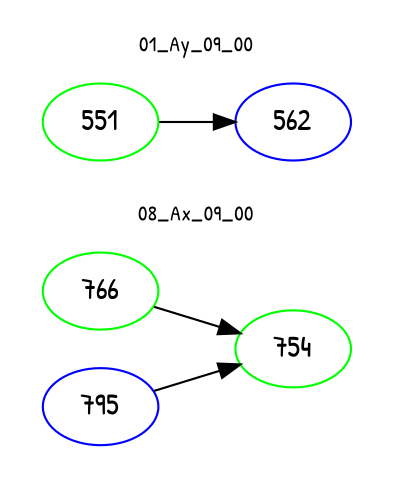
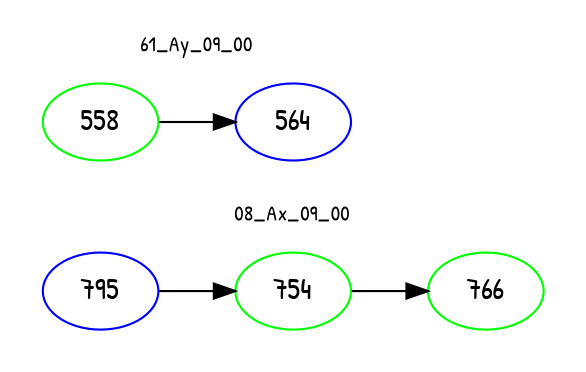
(197, 46) -> (197, 46)
(101, 122) -> (101, 122)
(293, 122) -> (293, 122)
(187, 317) -> (379, 291)
